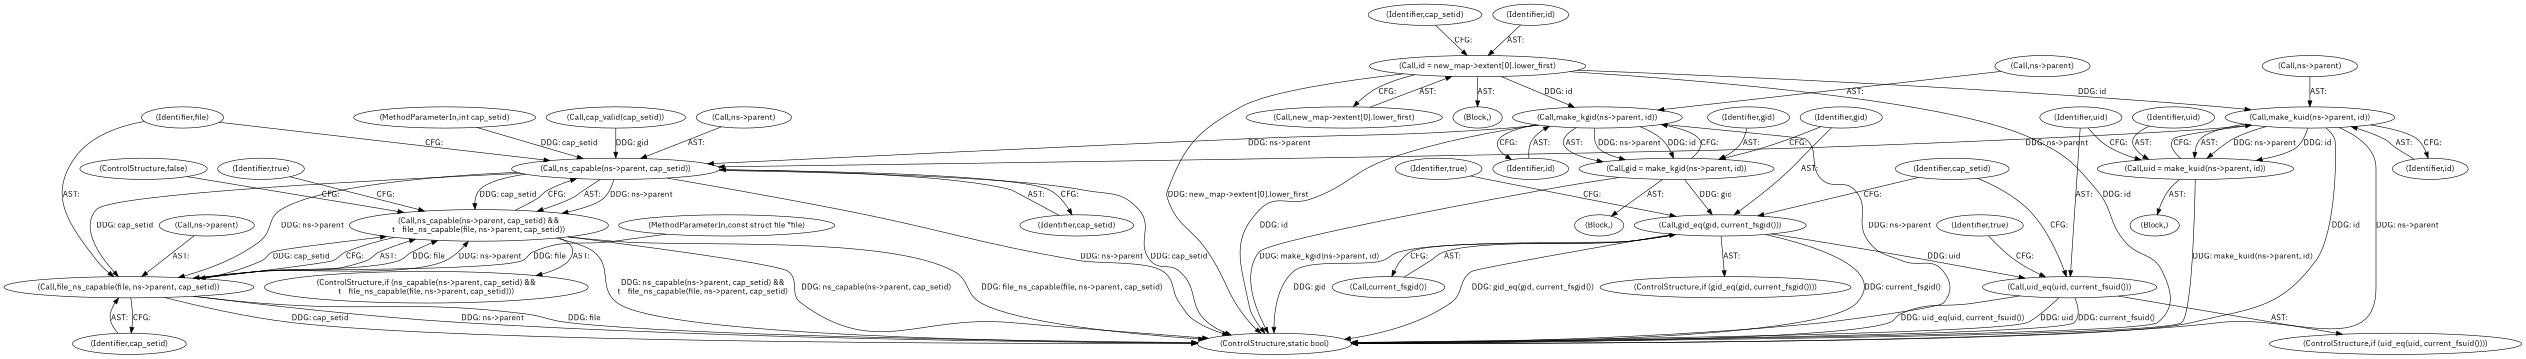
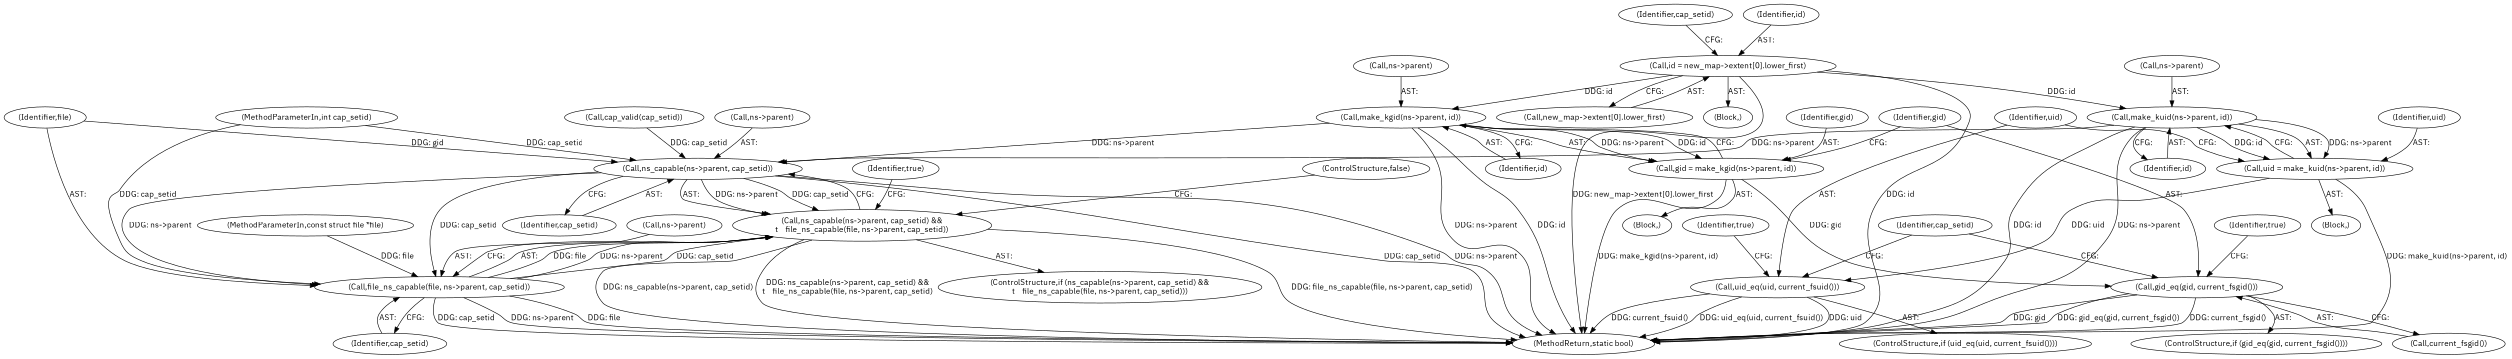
(435, 143) -> (428, 143)
(632, 143) -> (699, 143)
none -> (121, 244)
(1895, 254) -> (2059, 224)
(1275, 344) -> (1583, 344)
